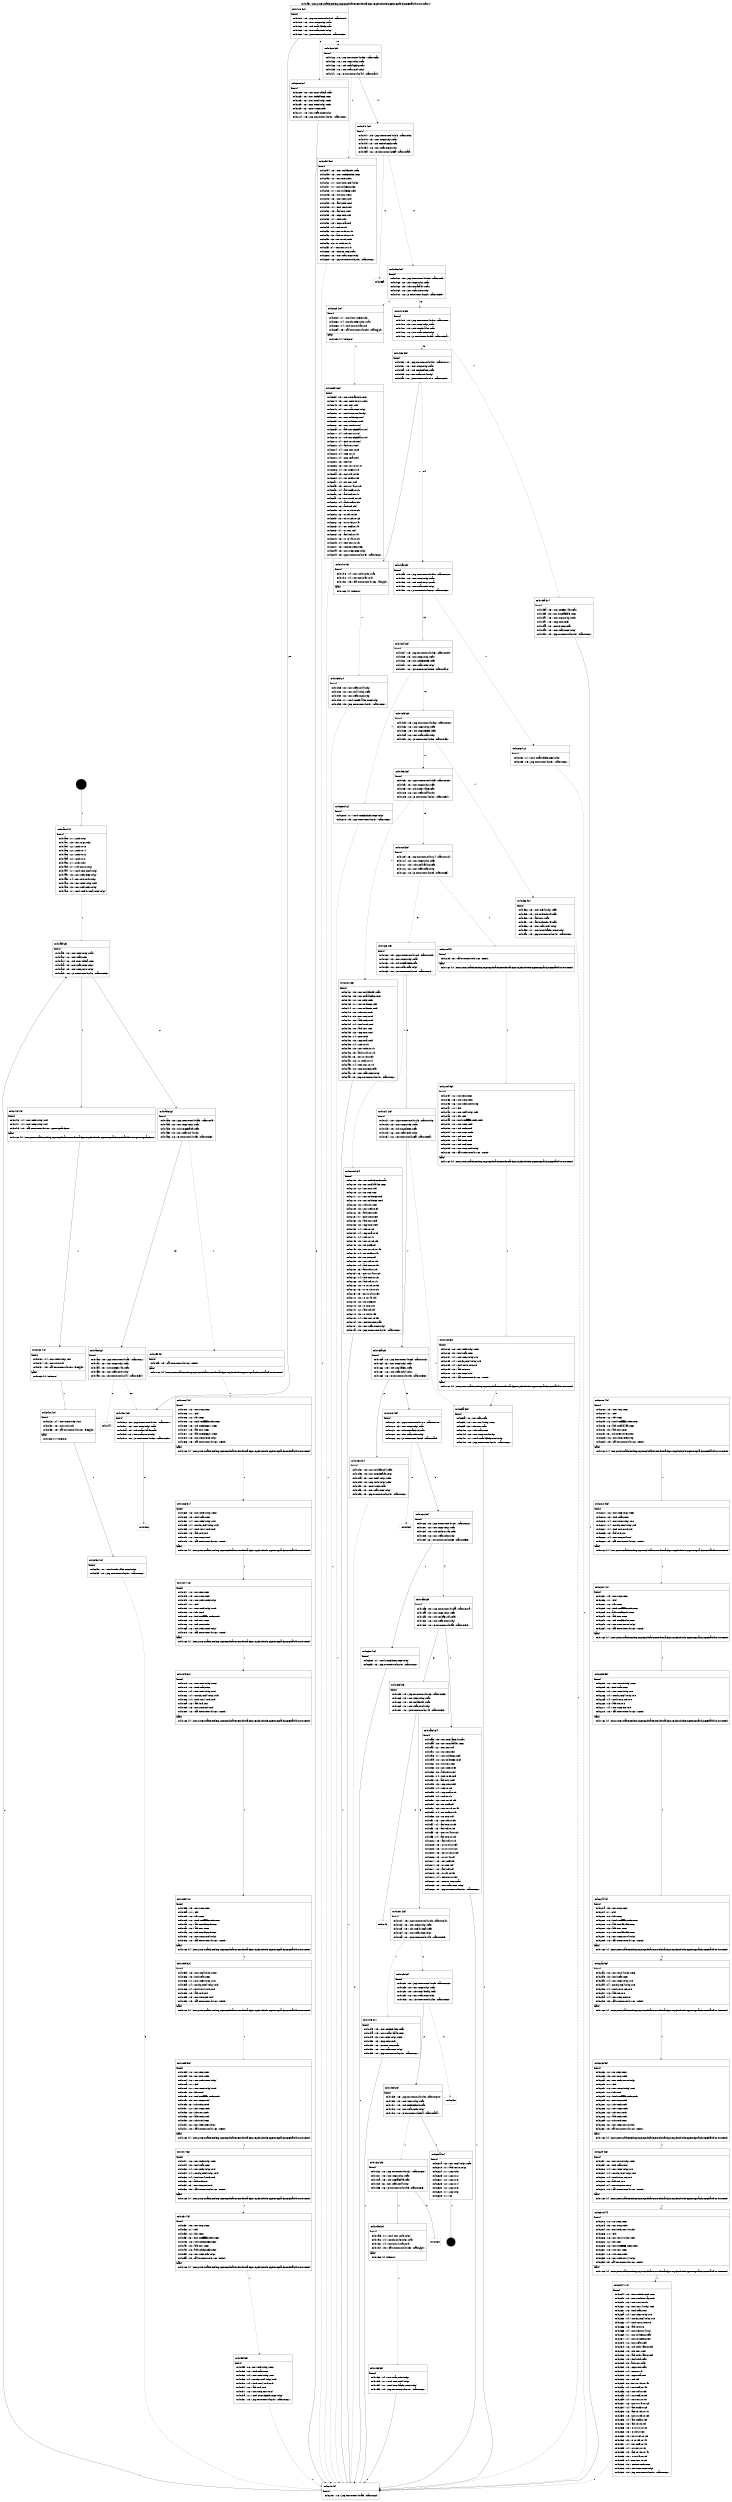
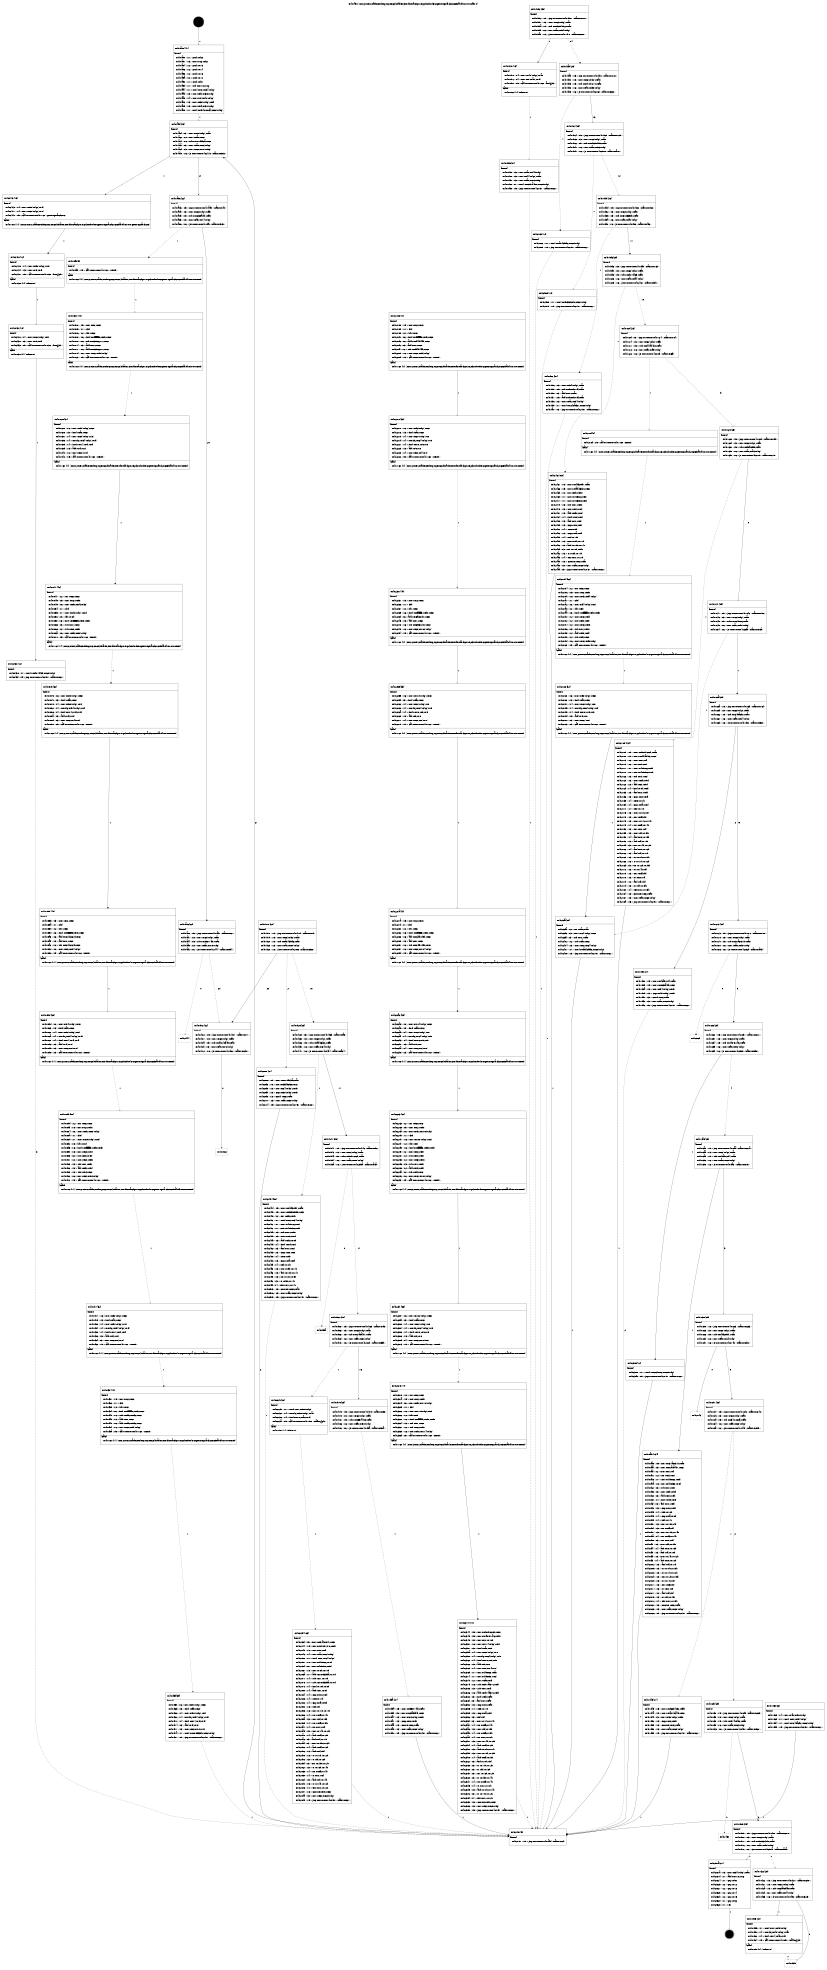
(422, 344) -> none
(398, 2312) -> (786, 1956)
